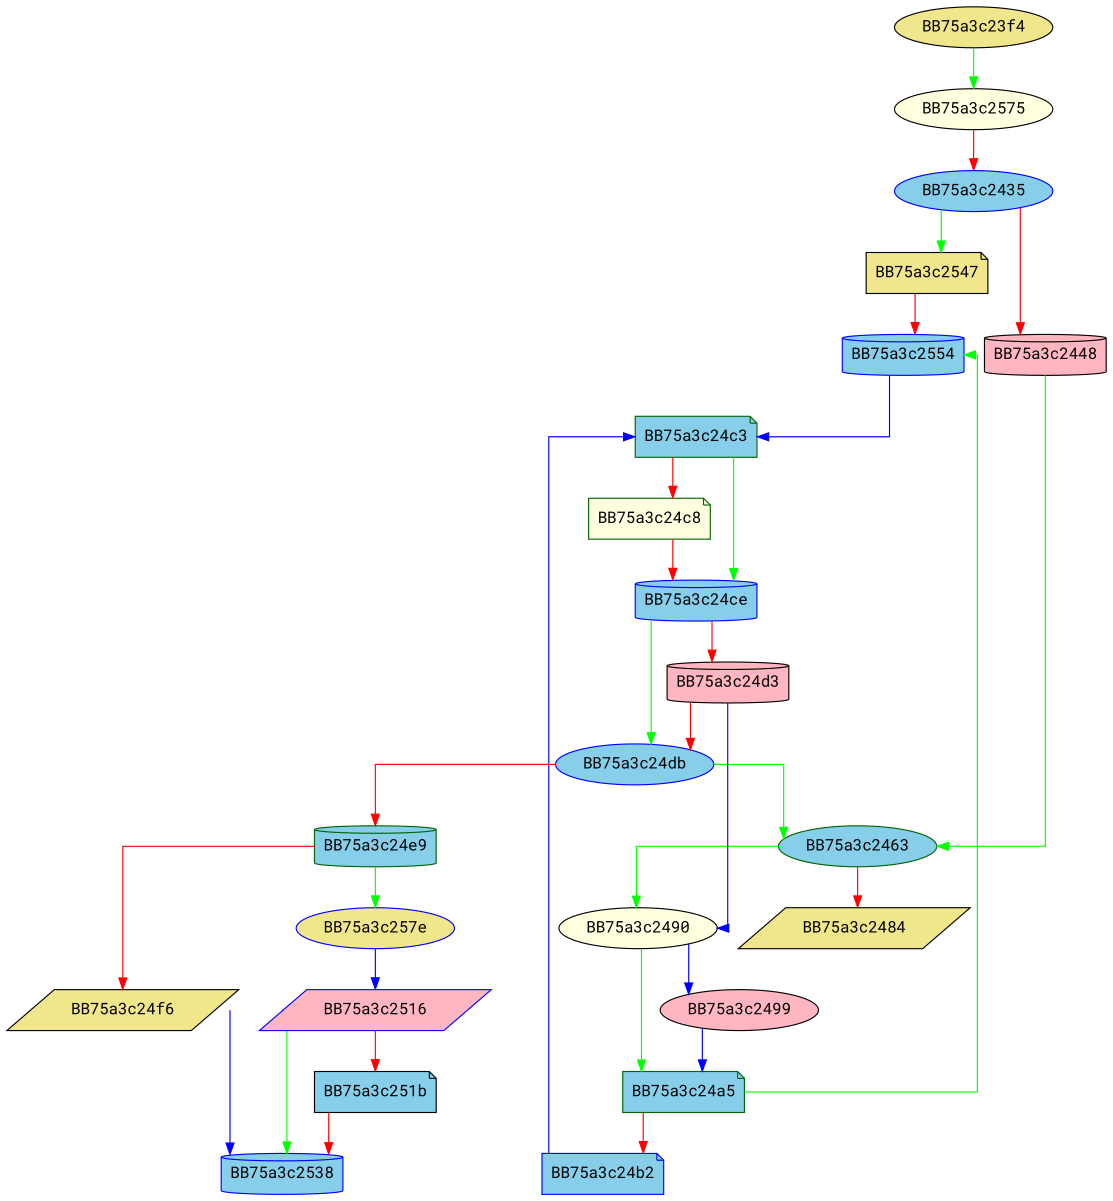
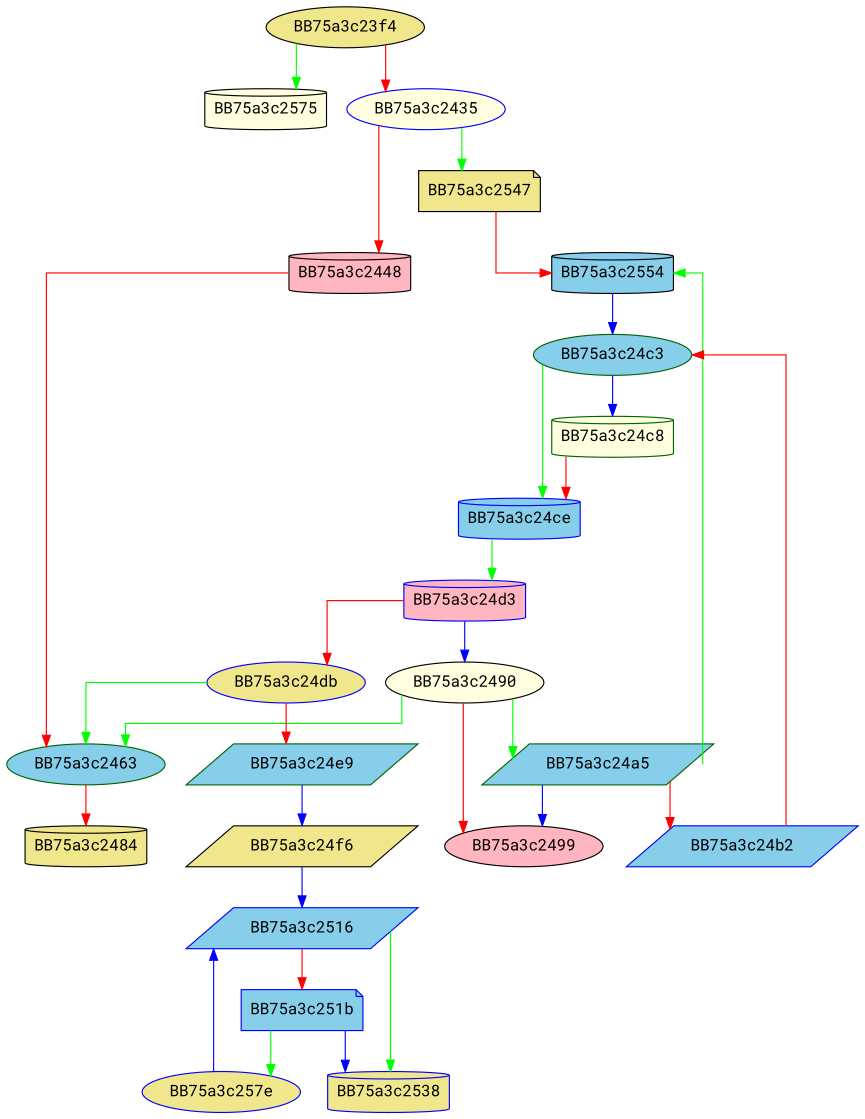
(974, 109) -> (266, 109)
(974, 144) -> (386, 63)
(974, 191) -> (426, 109)
(903, 355) -> (613, 273)
(696, 437) -> (613, 355)
(673, 472) -> (613, 390)
(649, 519) -> (613, 437)
(712, 636) -> (492, 554)
(1045, 659) -> (46, 383)
(651, 677) -> none
(728, 683) -> (465, 601)
(635, 764) -> (286, 683)
(549, 778) -> (786, 549)
(153, 846) -> (302, 800)
(375, 846) -> (302, 764)
(682, 846) -> (272, 723)
(375, 881) -> (271, 1048)
(854, 928) -> (86, 846)
(689, 963) -> (463, 762)
(375, 1010) -> (302, 928)
(702, 1044) -> (542, 800)
(230, 1077) -> (302, 881)
(375, 1092) -> (302, 1010)
(684, 1092) -> (598, 764)
(329, 1128) -> (345, 1046)
(282, 1174) -> (389, 1092)
(603, 1174) -> (742, 846)
